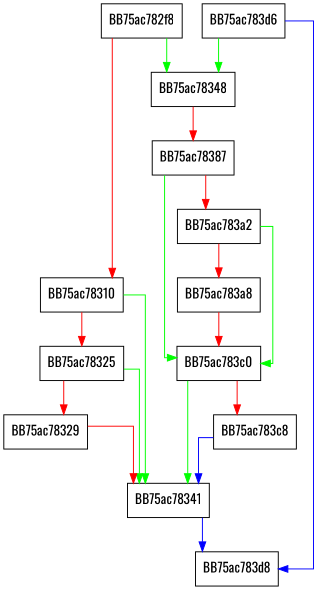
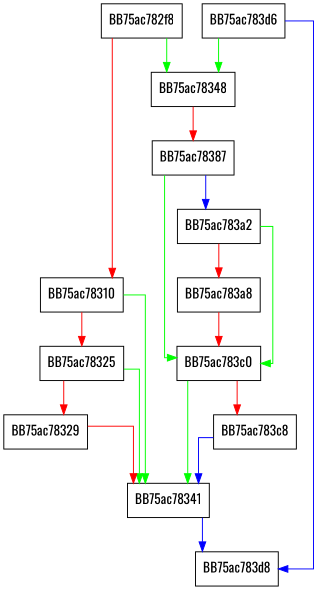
(206, 187) -> (206, 187)
